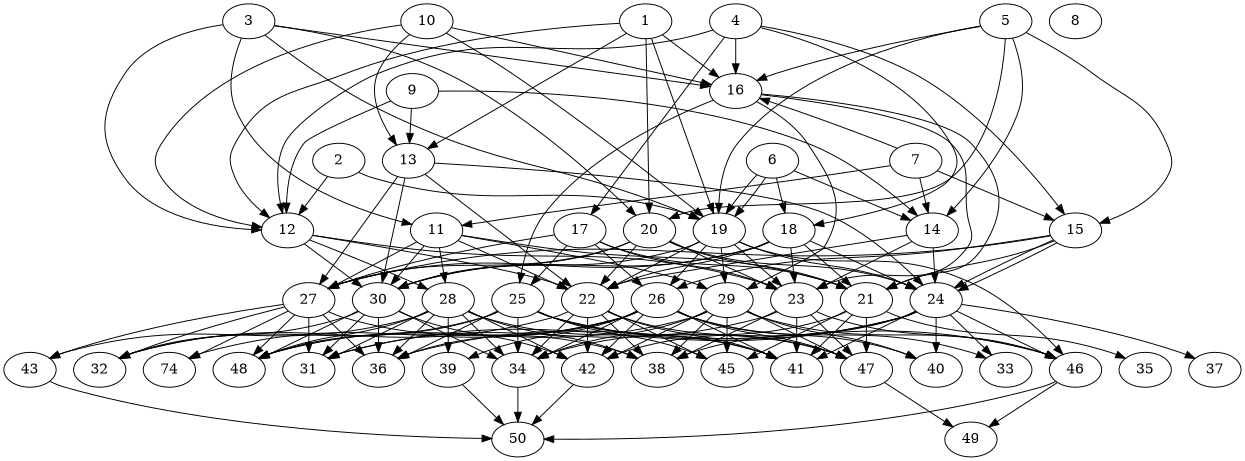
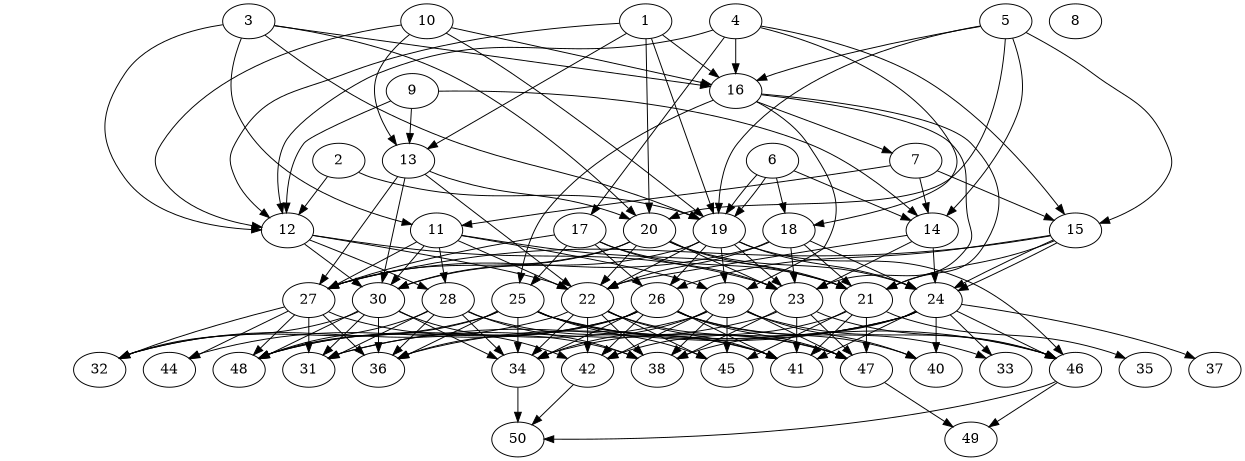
(833, 124) -> (820, 125)
(687, 185) -> (496, 190)
(589, 265) -> none
(513, 333) -> none
(30, 370) -> none
(169, 370) -> (169, 370)
(448, 370) -> none
